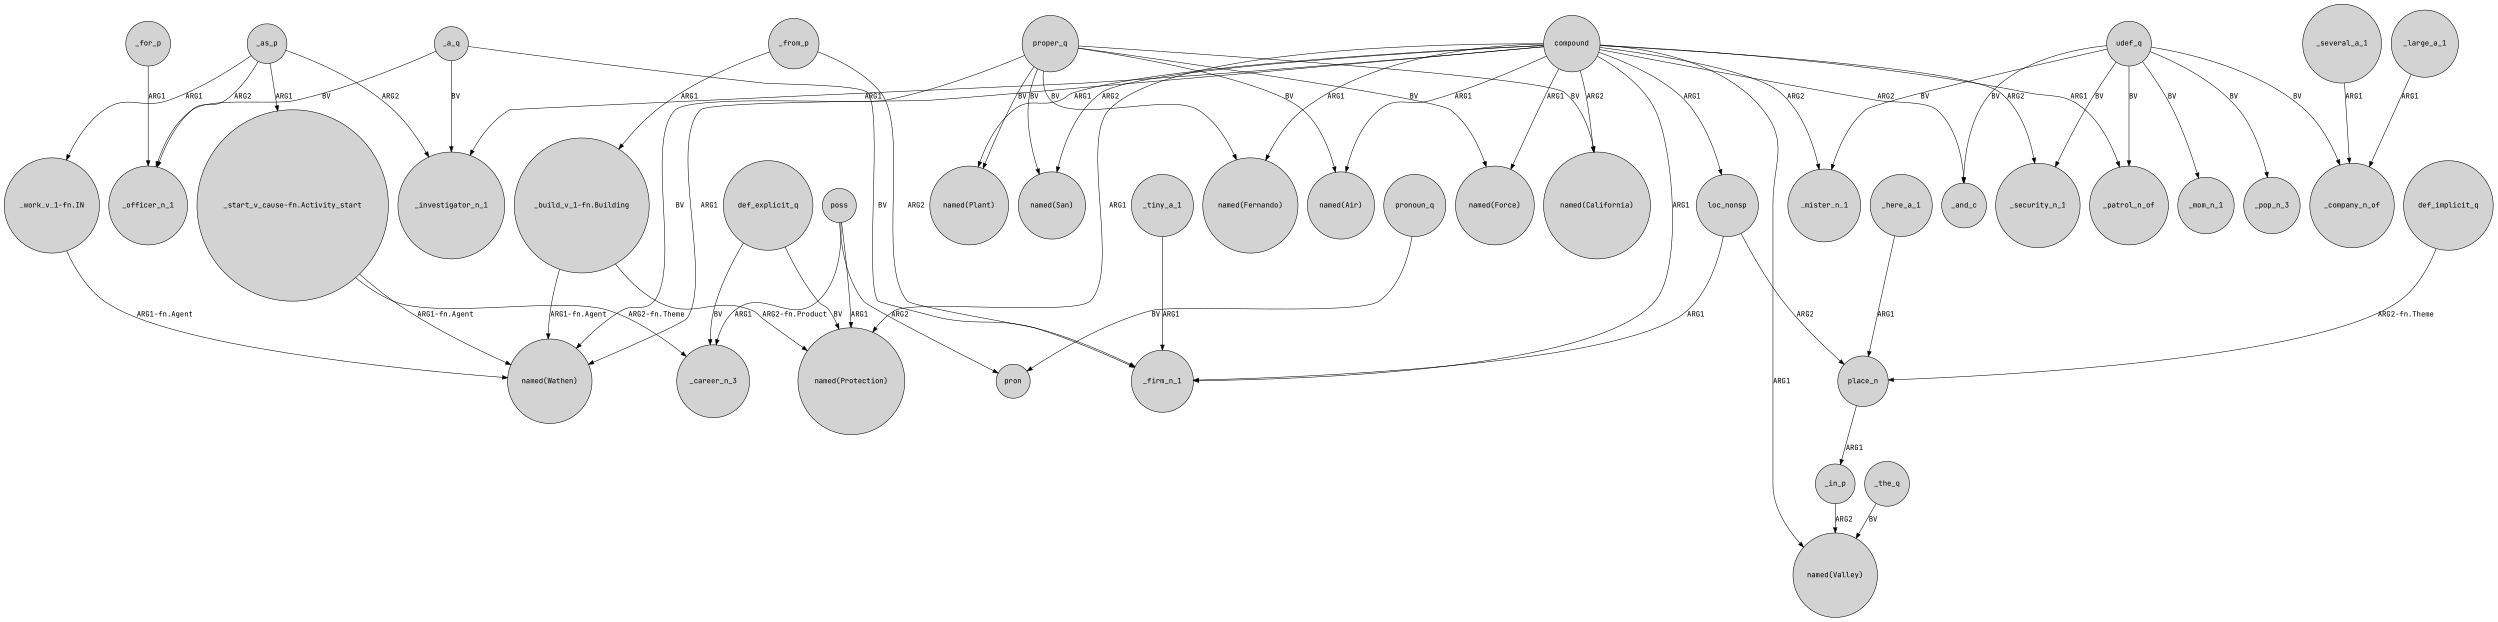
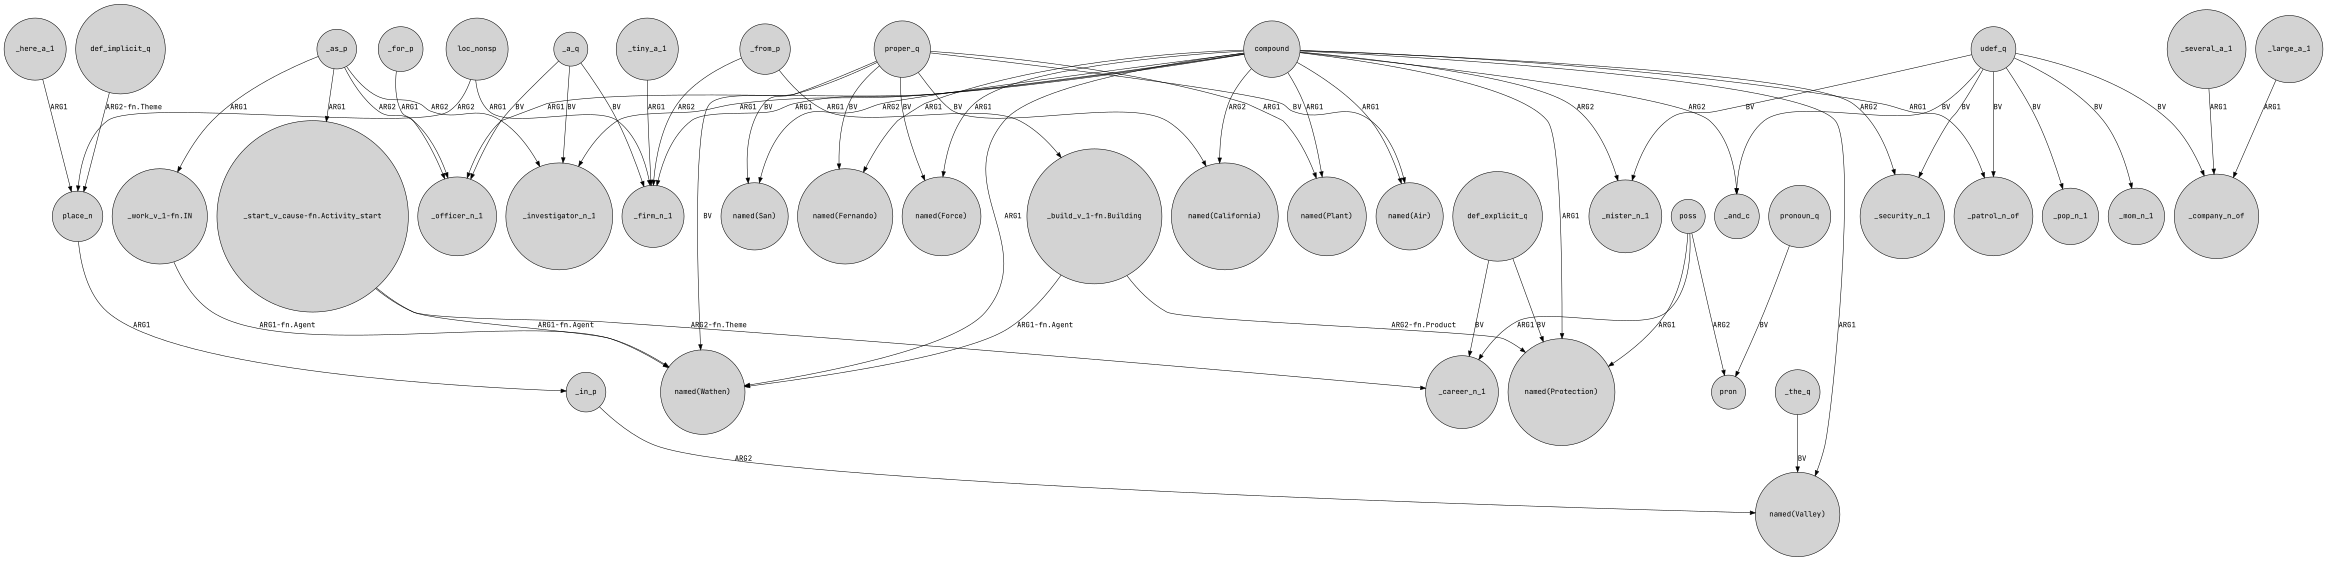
(1677, 93) -> (720, 95)
(1022, 96) -> (1272, 107)
(2272, 205) -> (2070, 216)
(713, 381) -> (1462, 392)
